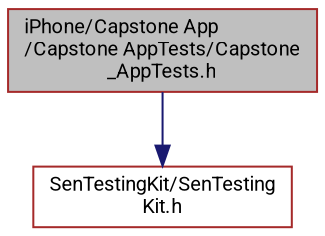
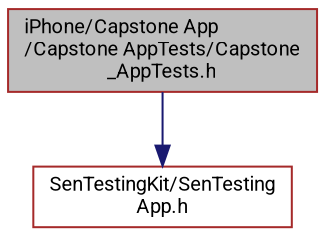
(163, 197) -> (163, 197)
